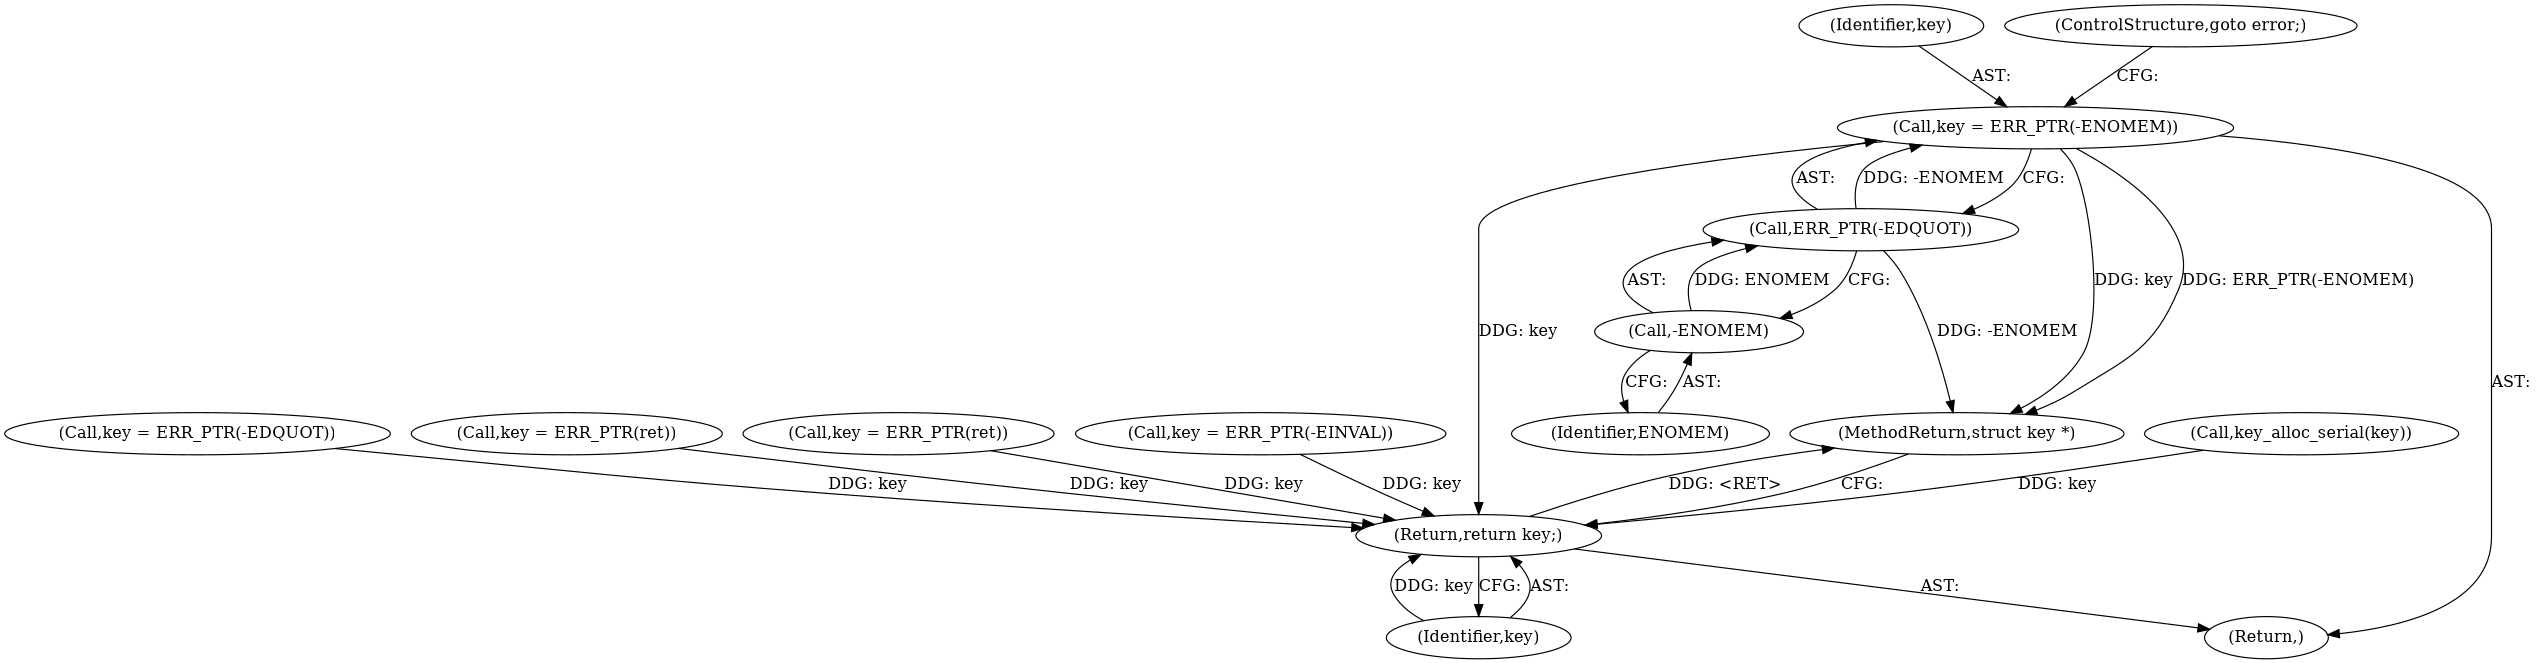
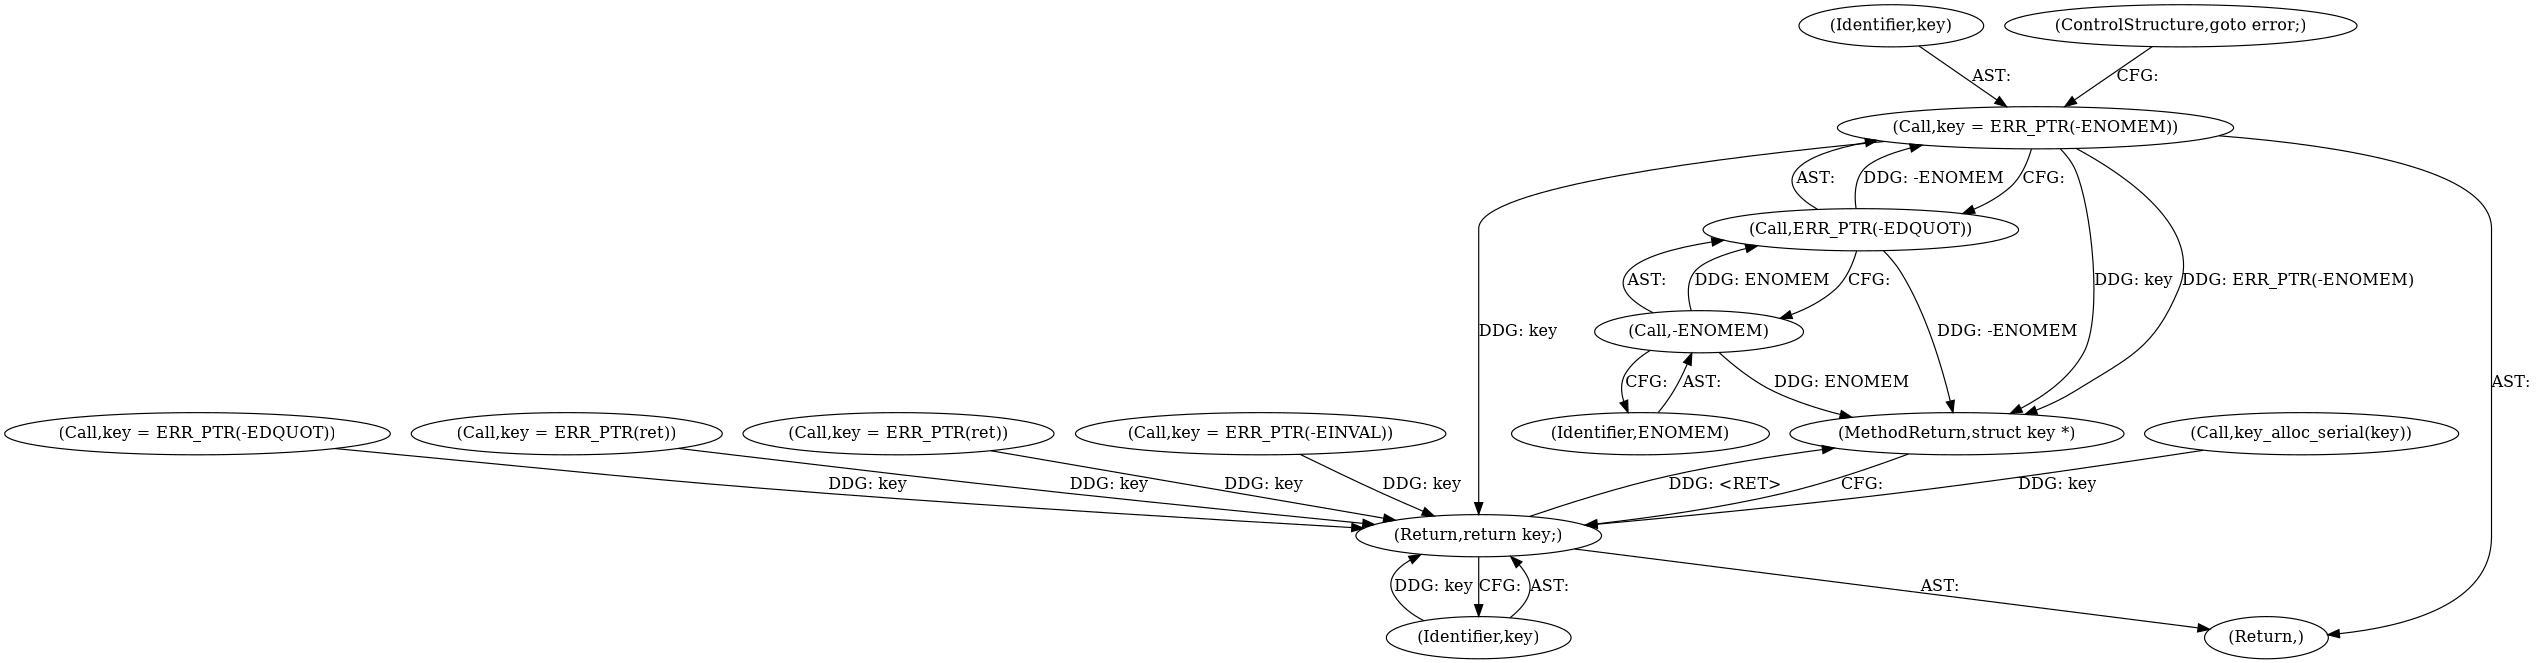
none -> (1775, 392)
